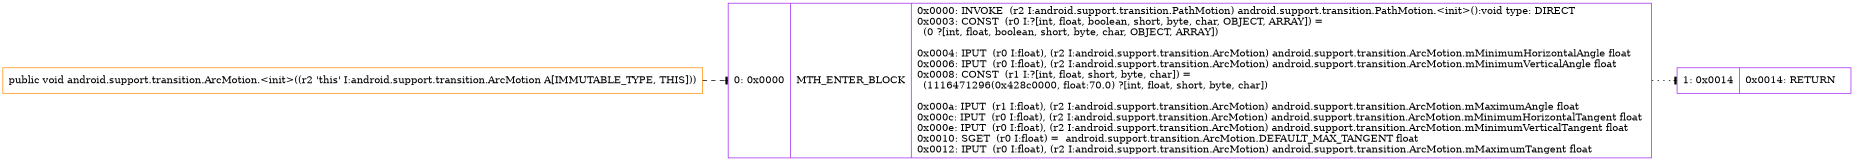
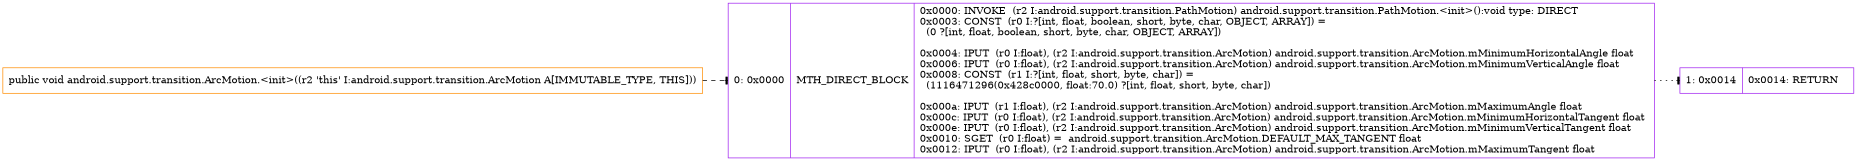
(851, 80) -> (852, 80)
